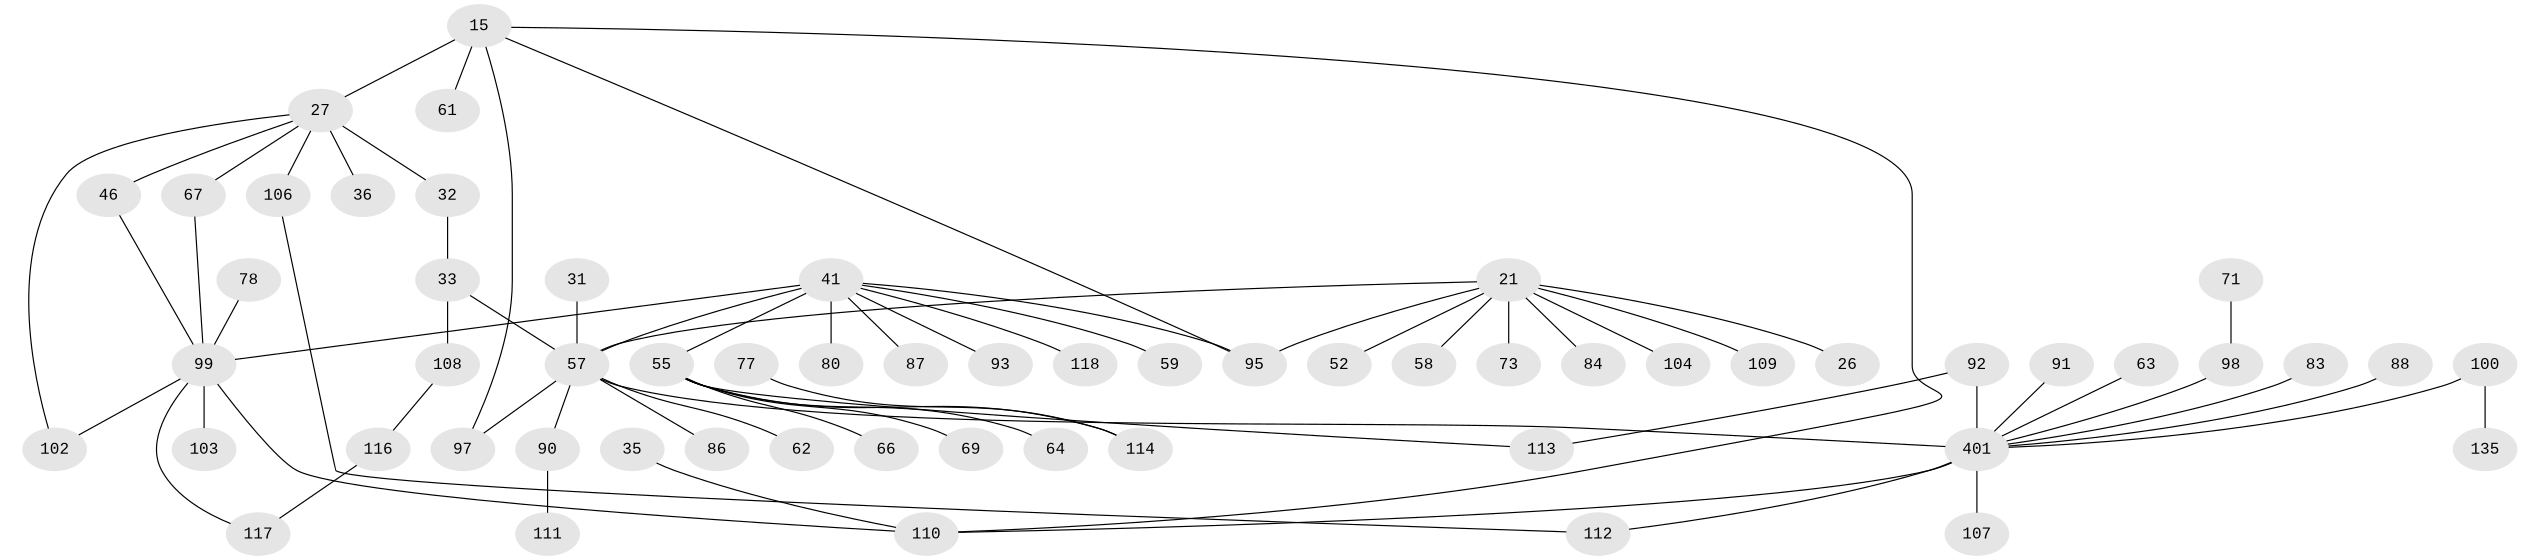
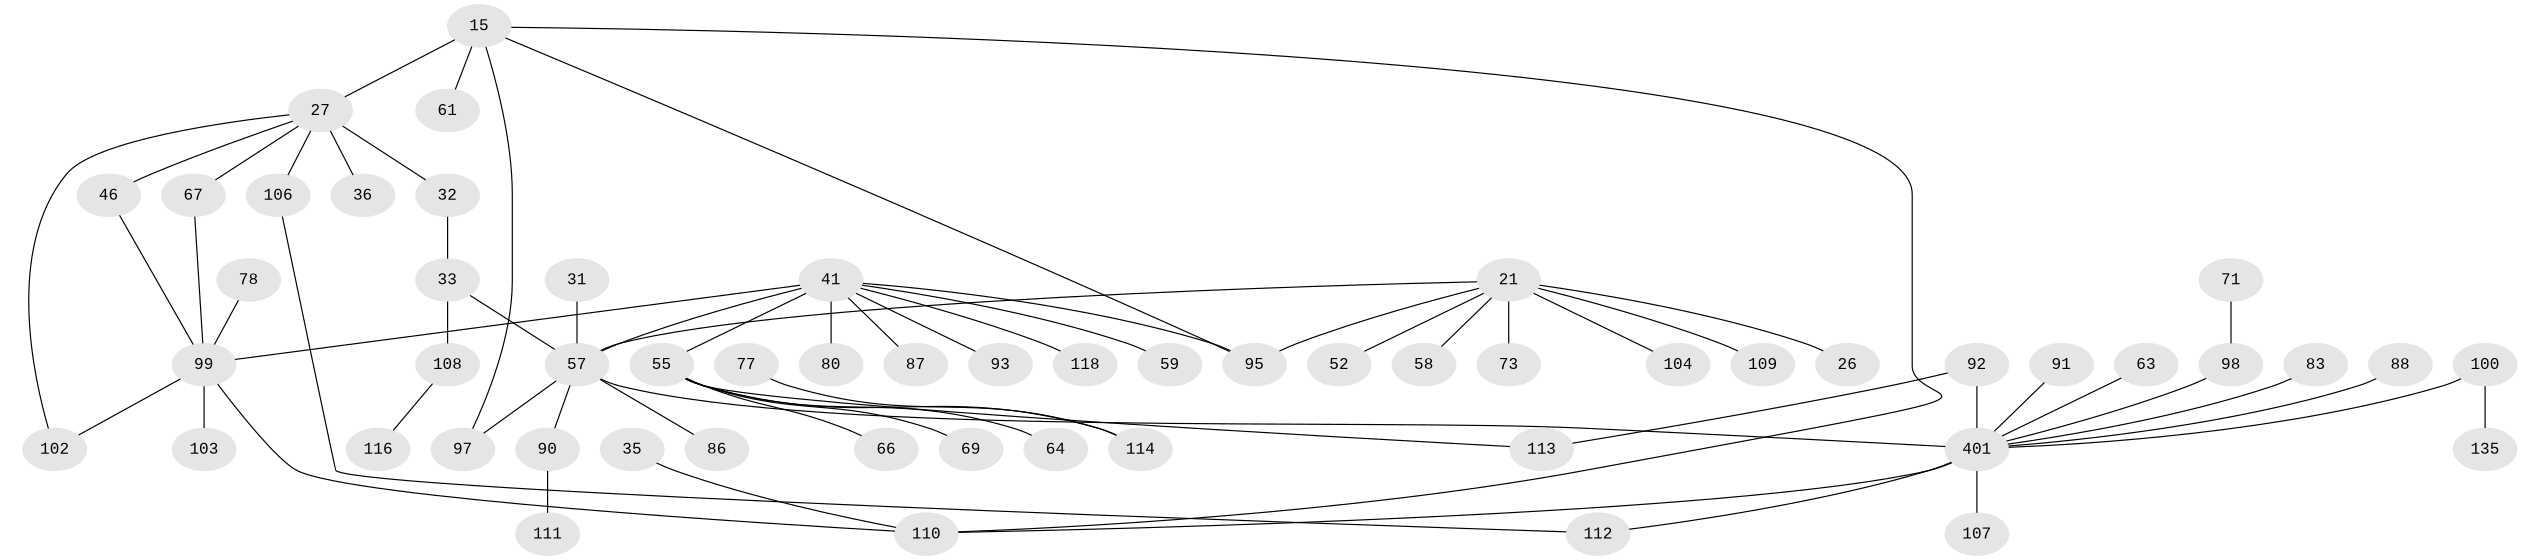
(1593, 365) -> none
(802, 449) -> none
(258, 534) -> none
